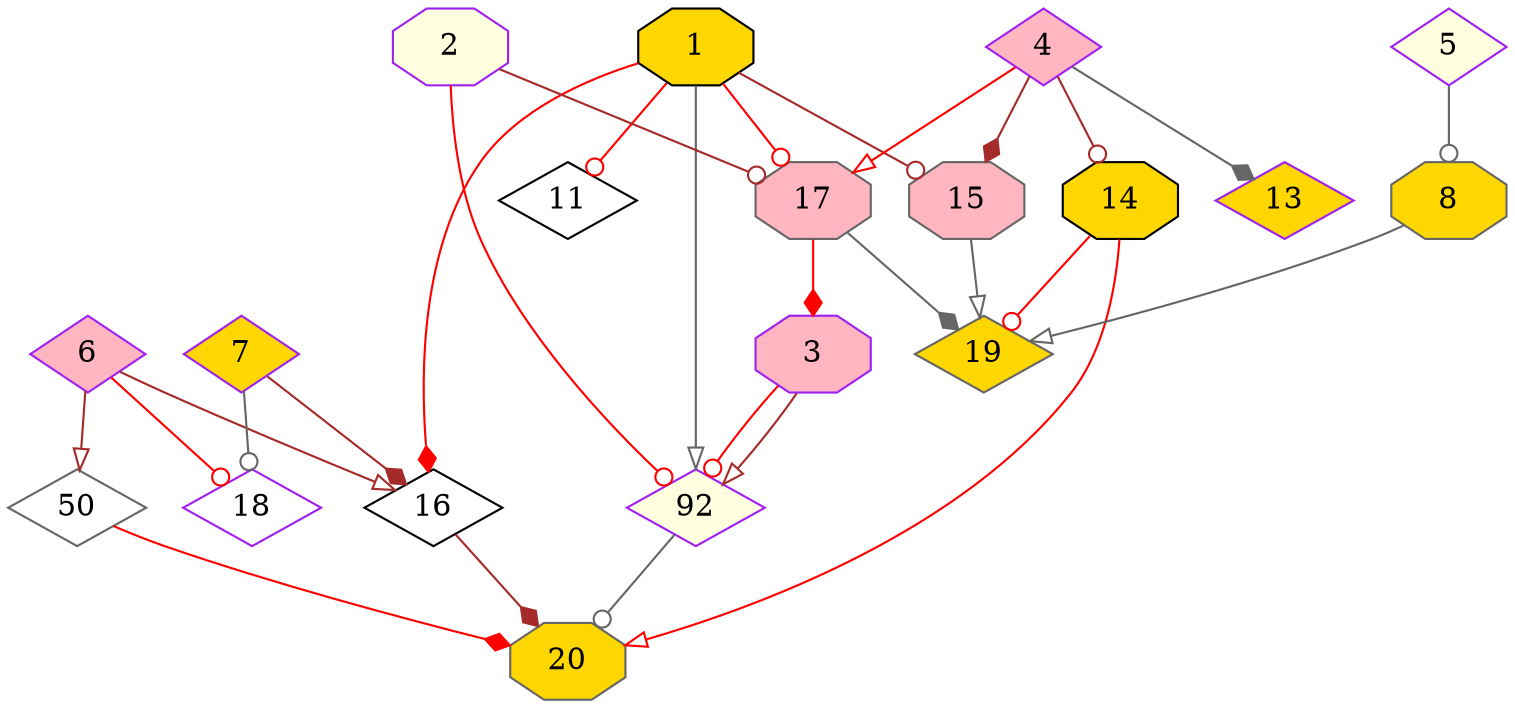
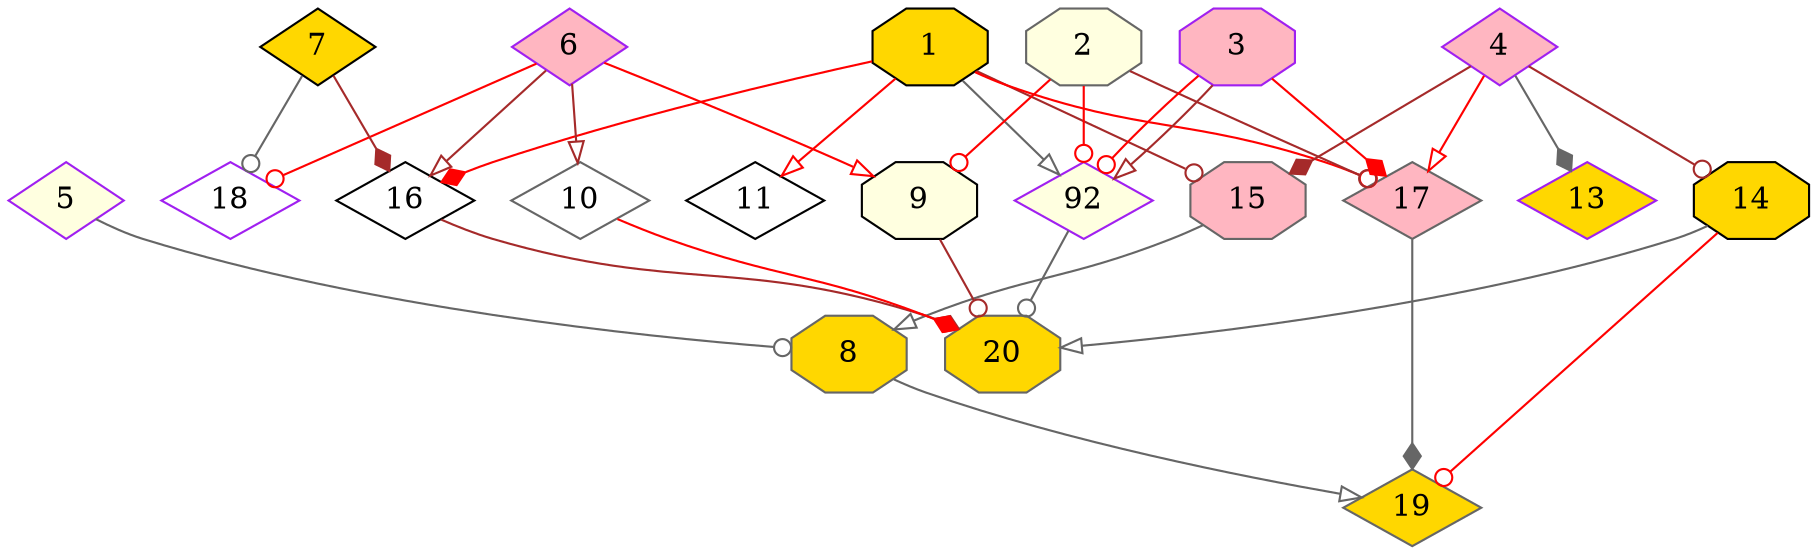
(450, 47) -> (1084, 47)
(642, 112) -> (847, 120)
(813, 201) -> (1412, 201)
none -> (919, 201)
(813, 265) -> (1319, 119)
(974, 268) -> (1066, 273)
(241, 354) -> (318, 47)
(947, 504) -> (1398, 304)
(77, 508) -> (580, 201)
